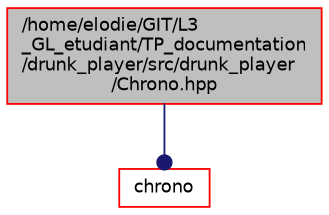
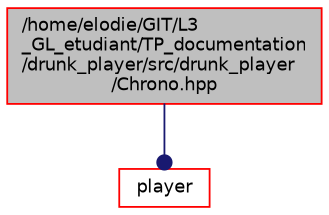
(164, 188) -> (164, 188)
